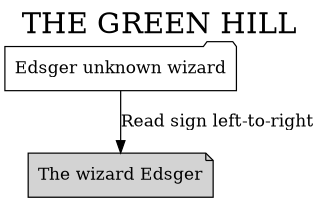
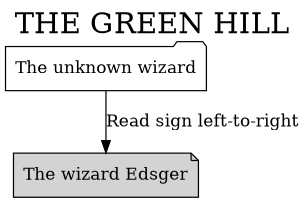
(121, 69) -> (106, 69)
